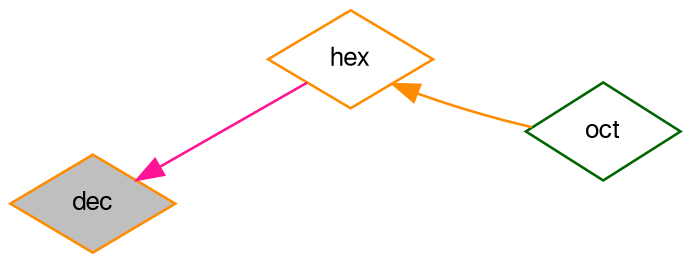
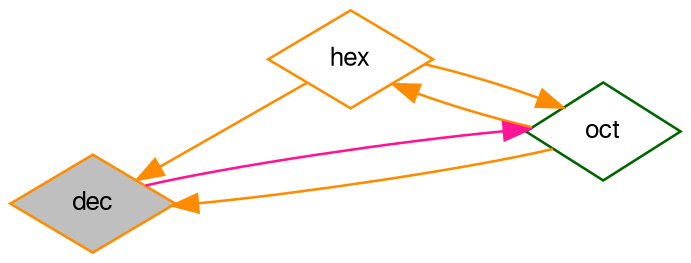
none -> (483, 80)
(233, 125) -> (233, 125)
none -> (324, 154)
none -> (376, 181)
